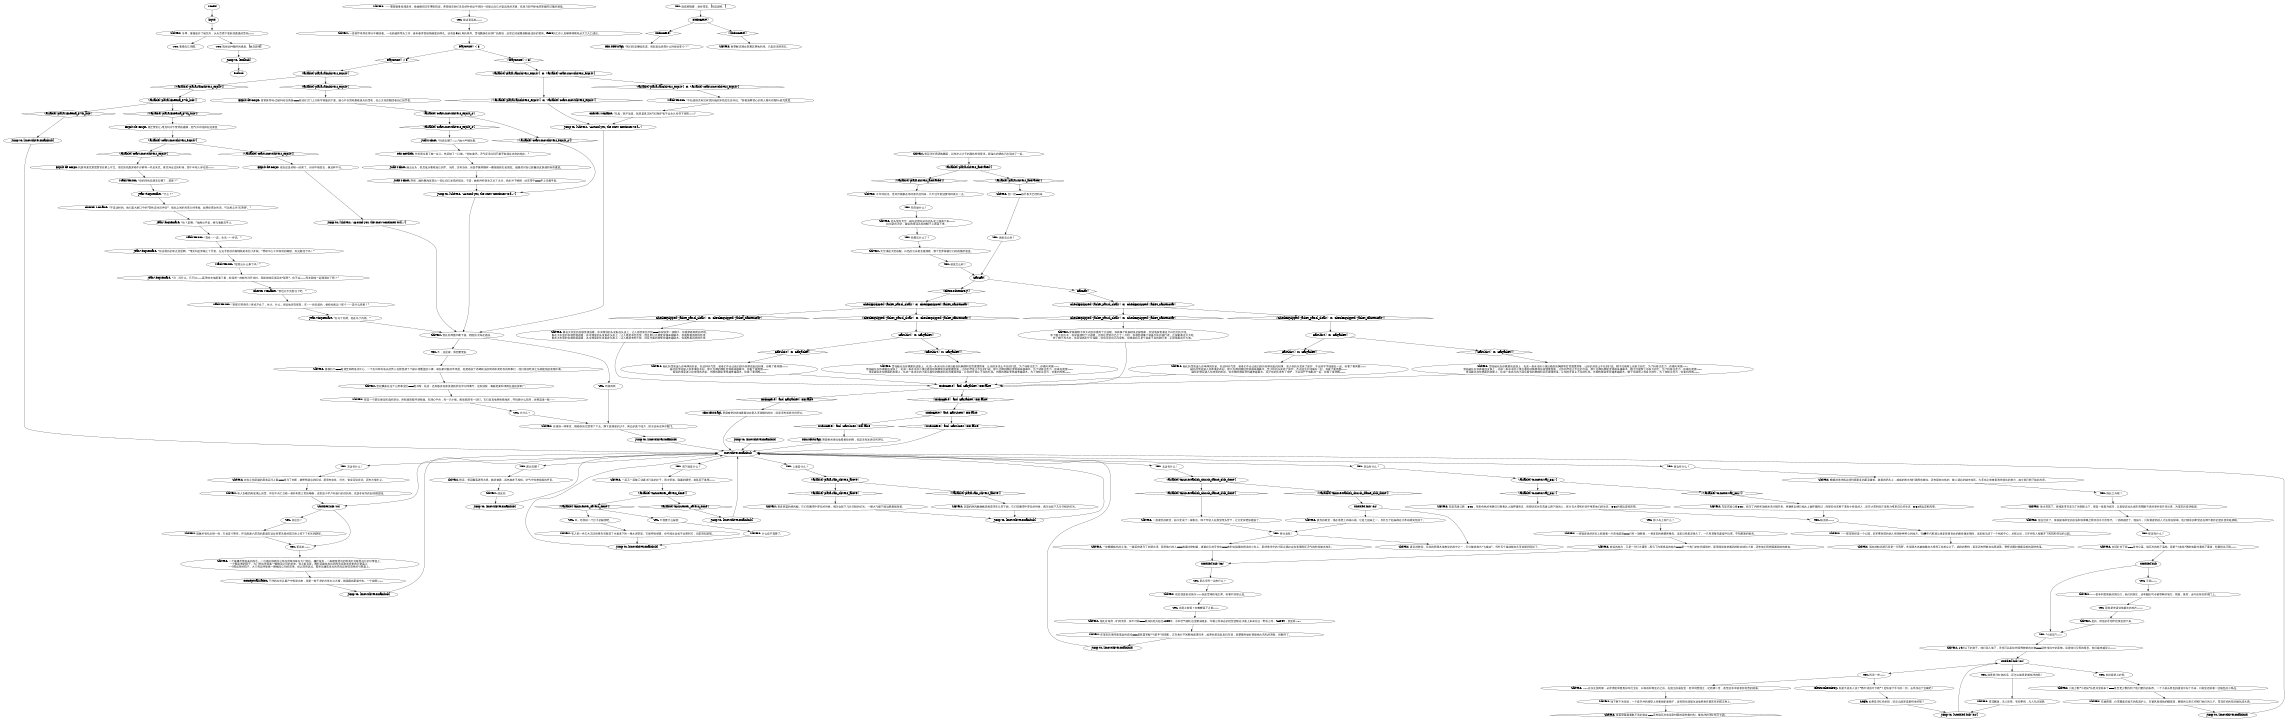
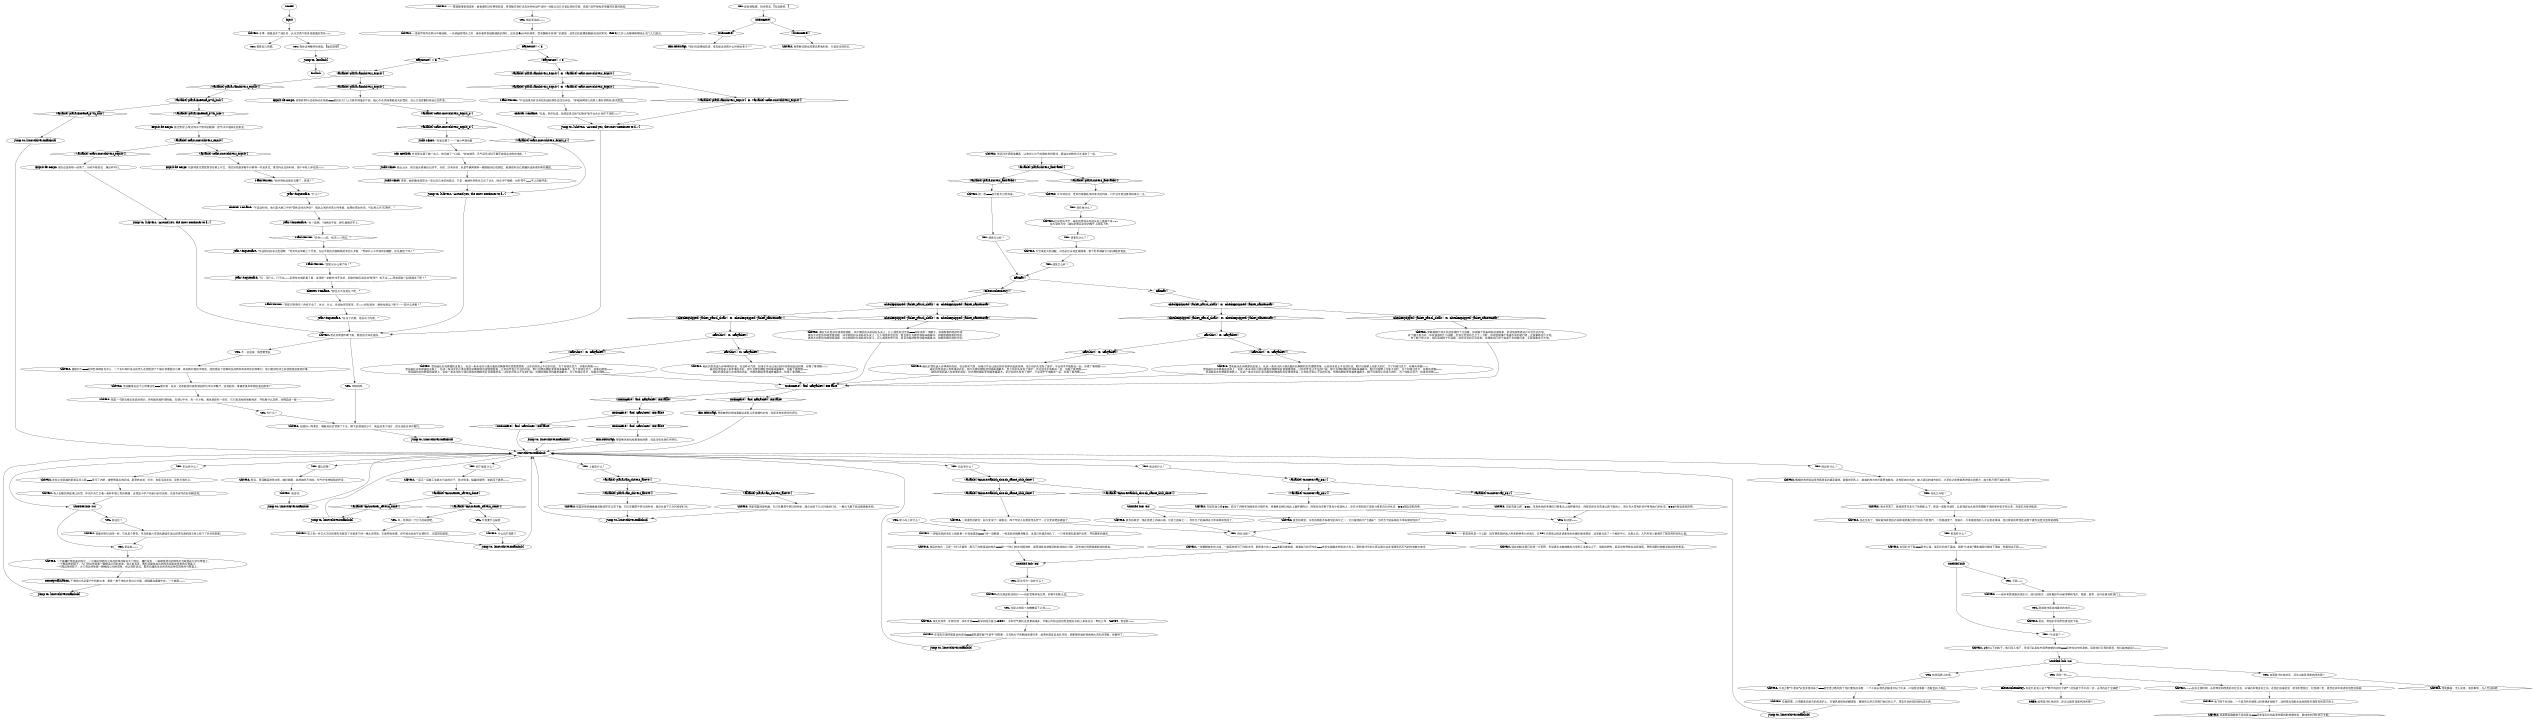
(214, 238) -> (323, 238)
(1362, 539) -> (1291, 528)
(2012, 702) -> (2465, 688)
(1959, 715) -> none
